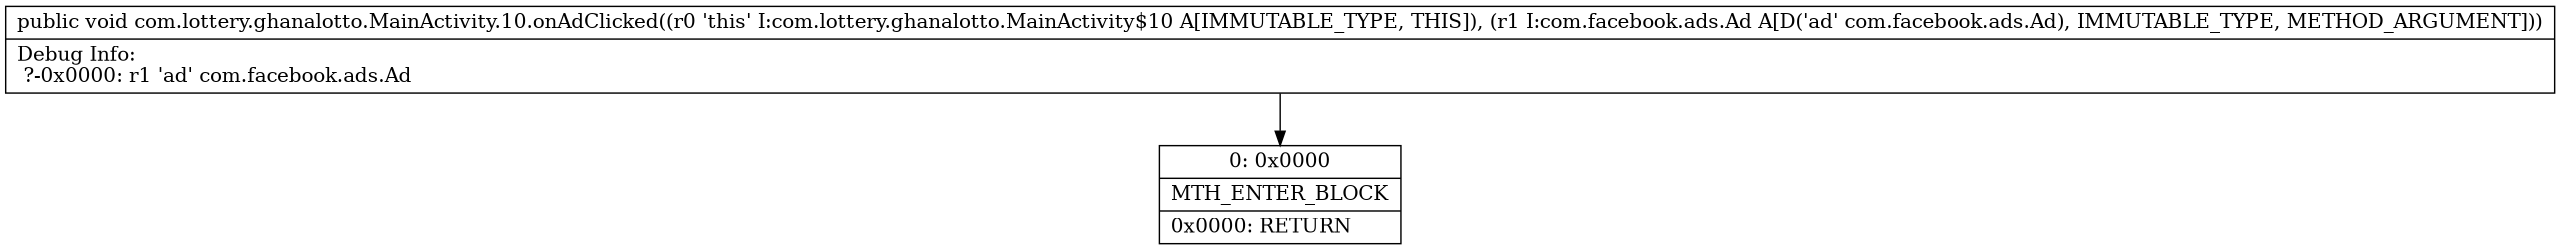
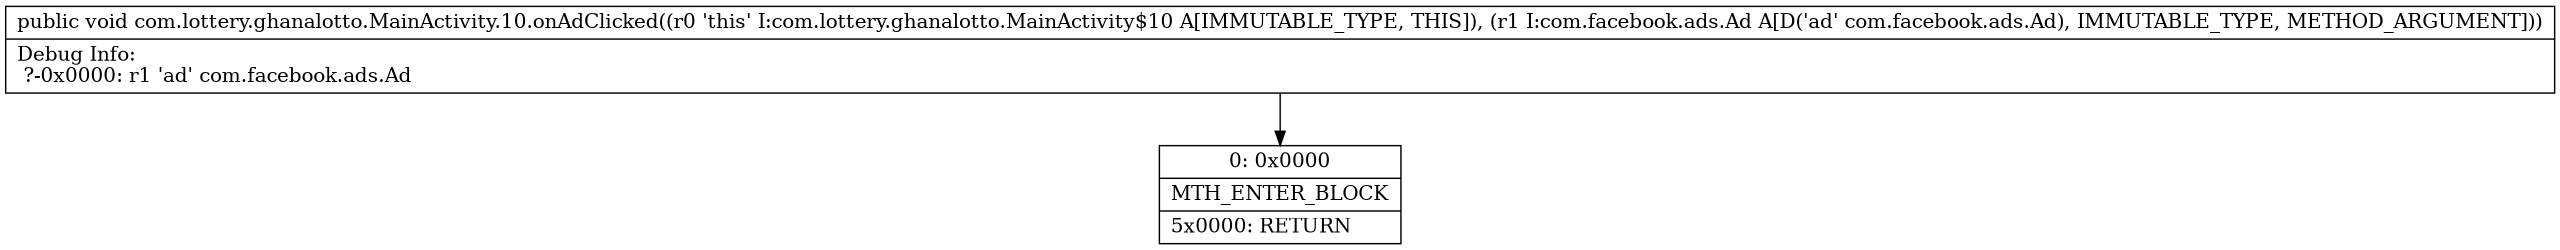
(1271, 227) -> (1271, 227)
